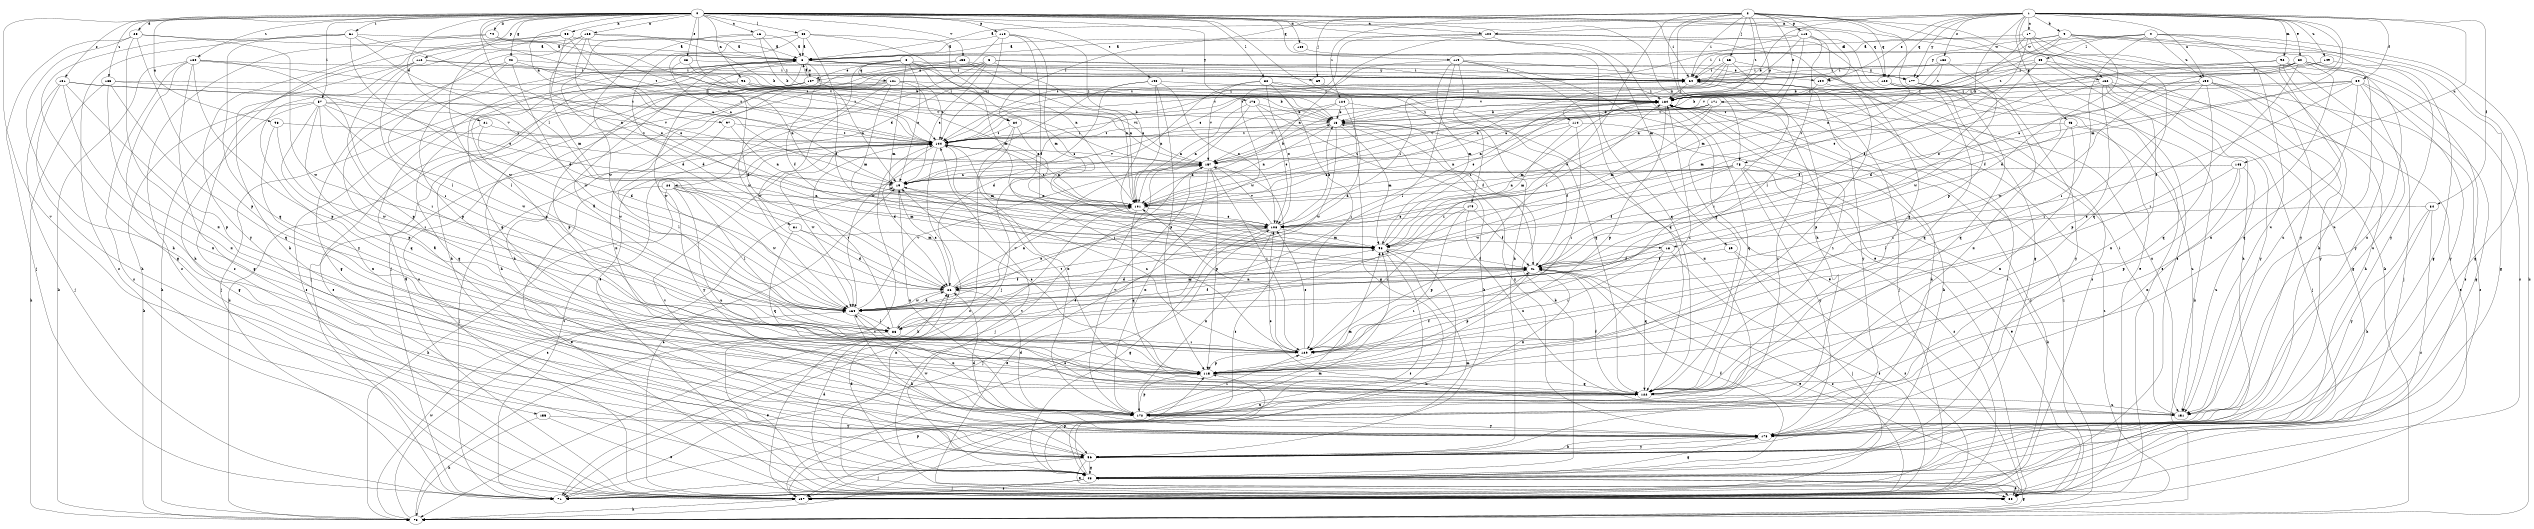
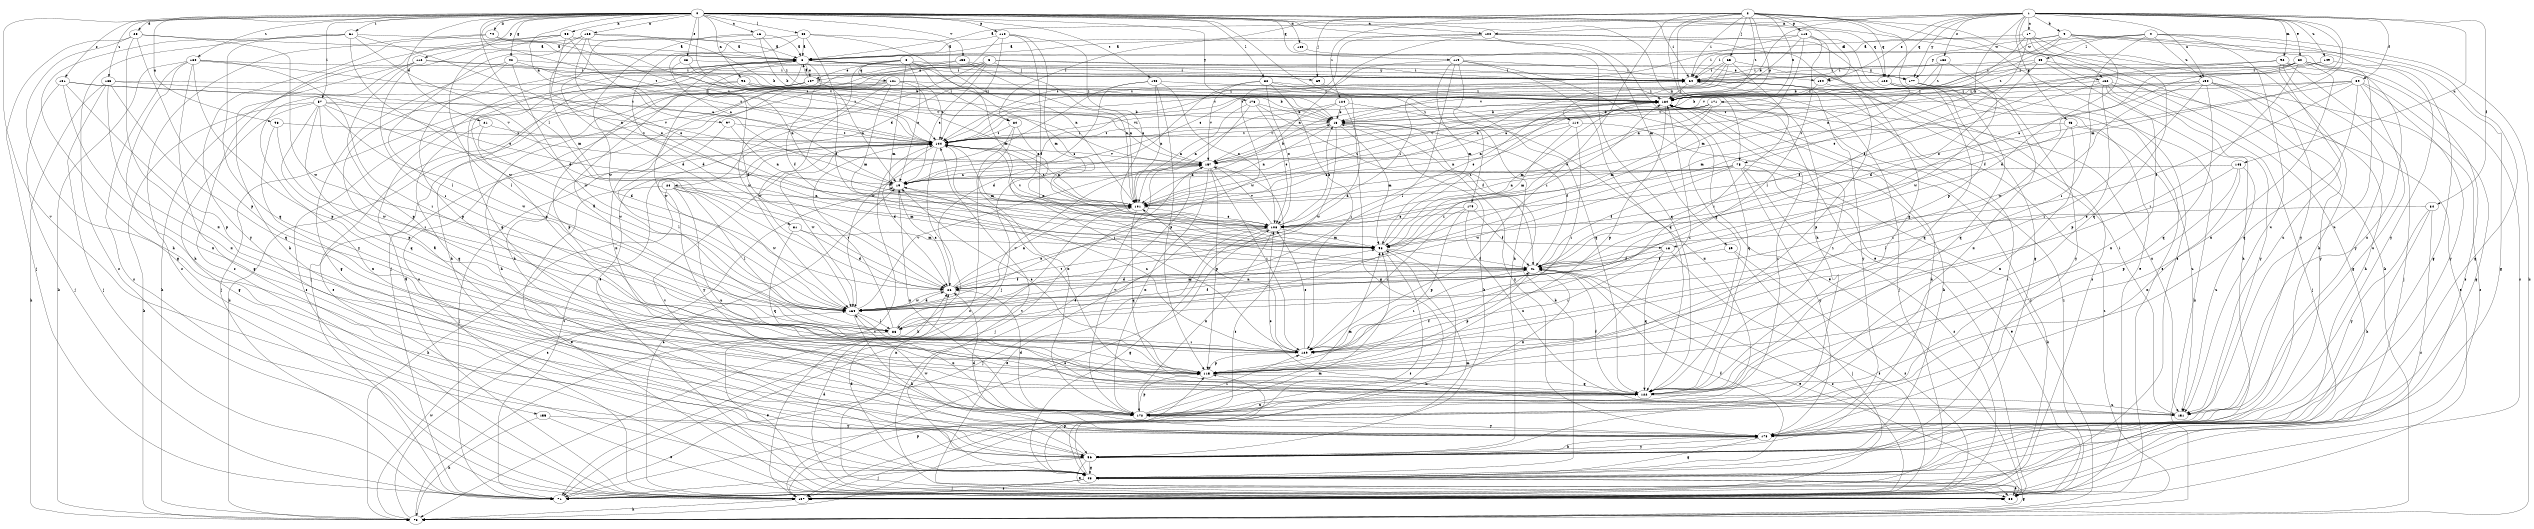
none -> (1103, 212)
(513, 389) -> none
none -> (204, 396)
